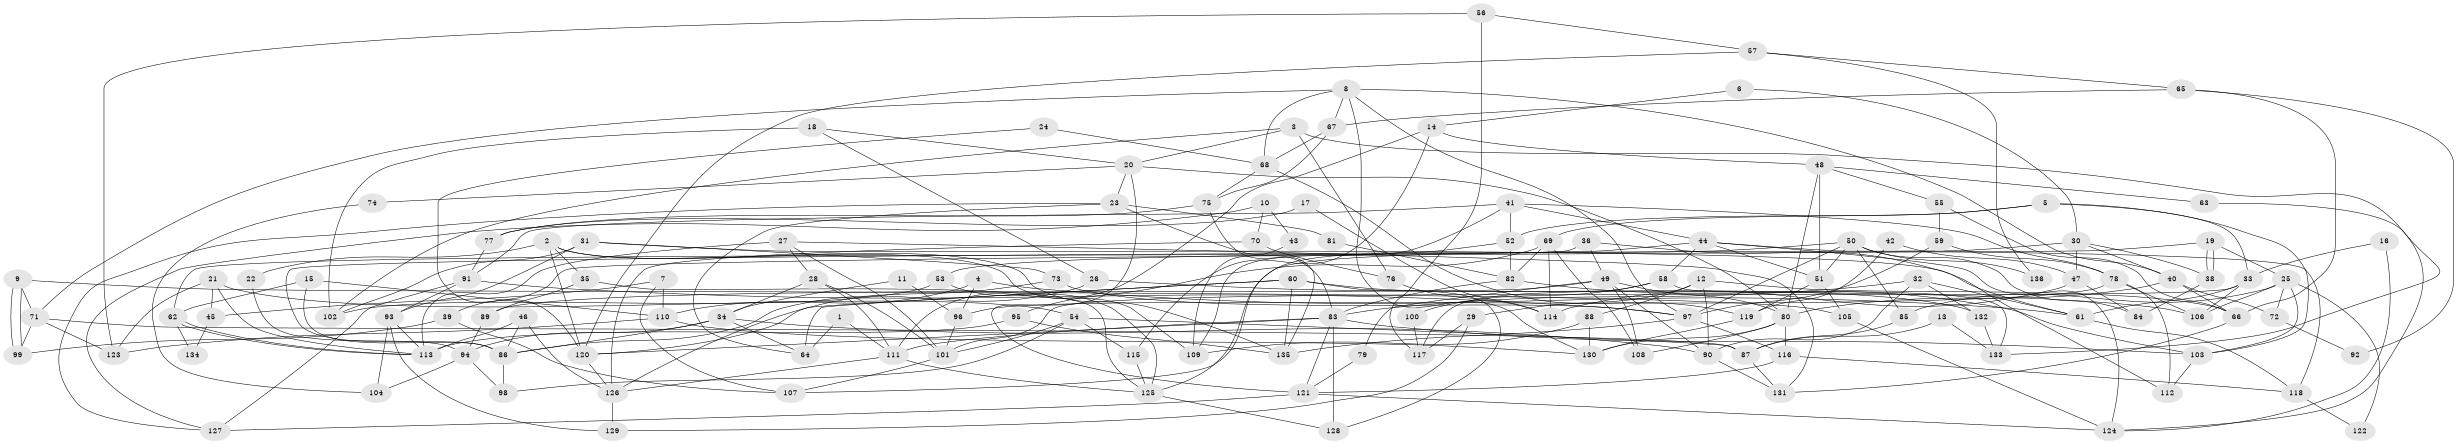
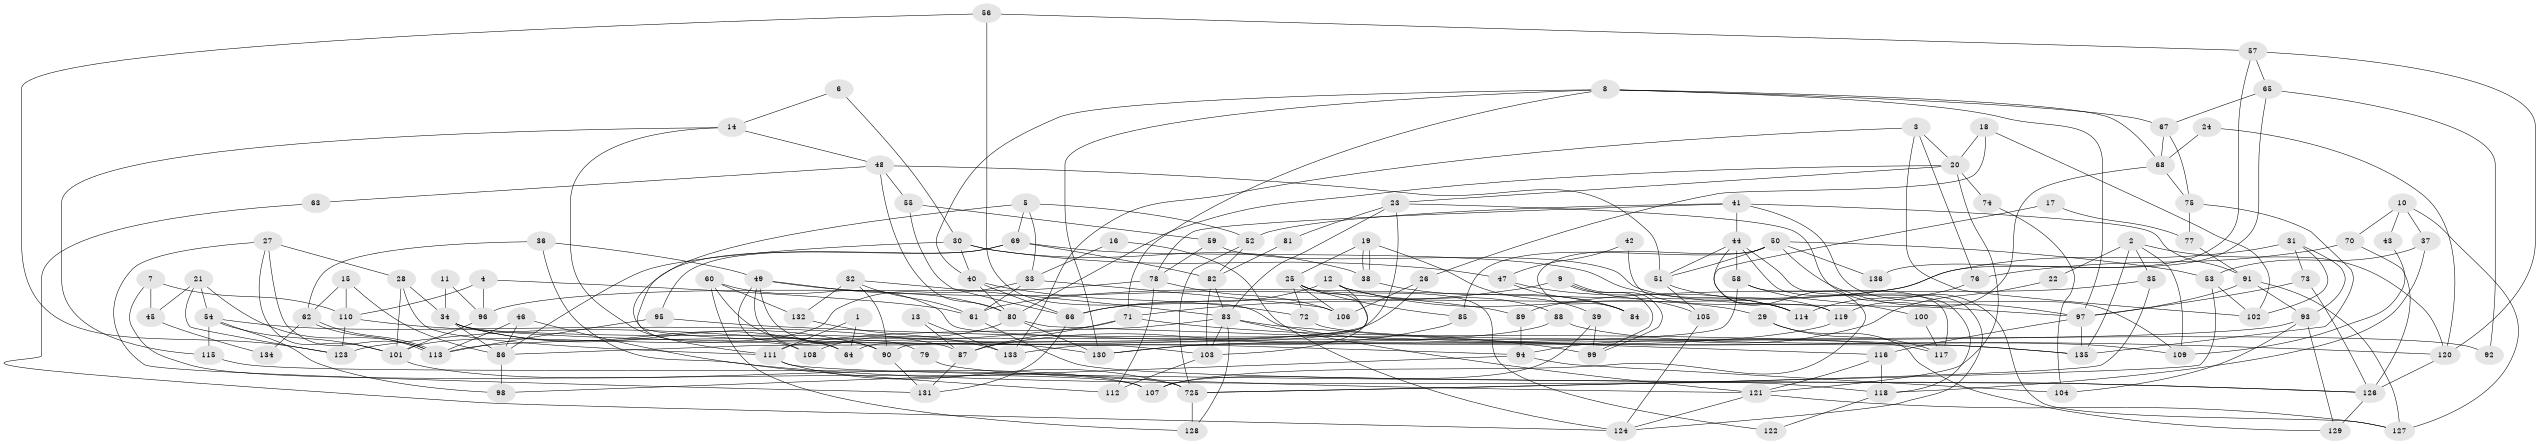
none -> (2426, 241)
(783, 320) -> none
(1148, 393) -> (1192, 393)
